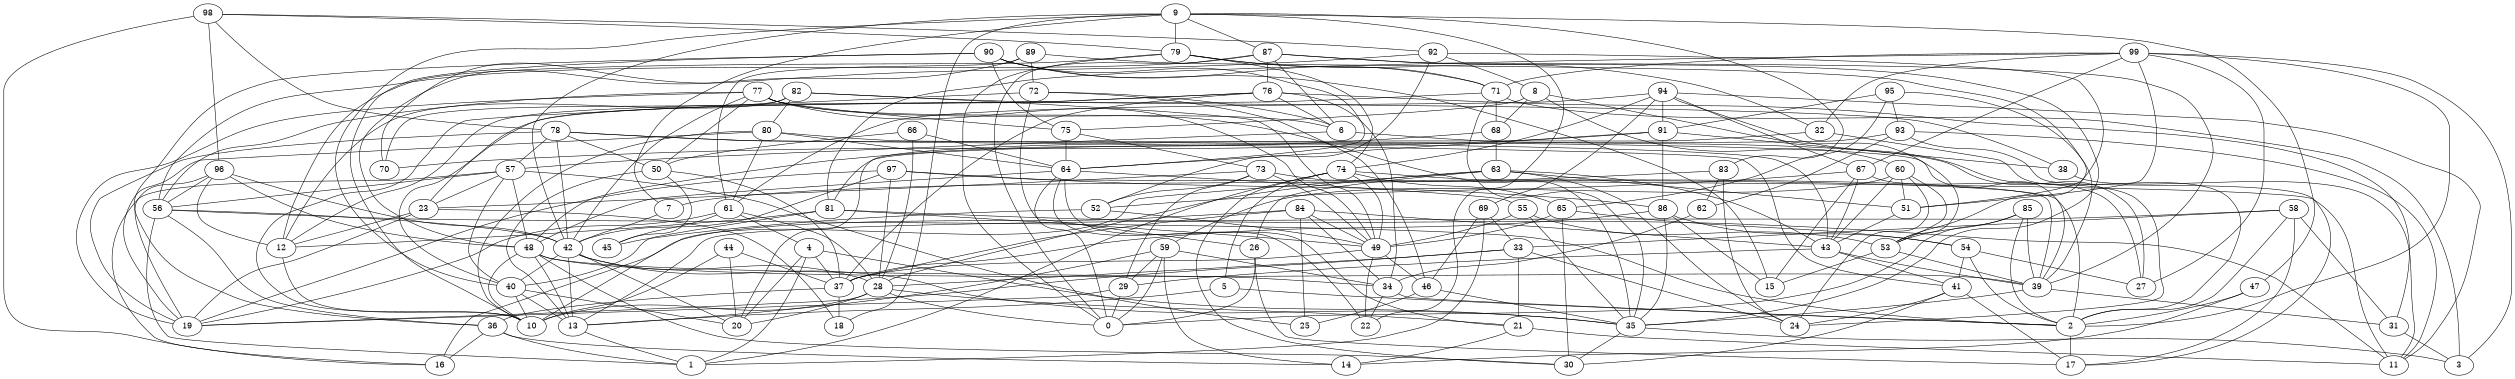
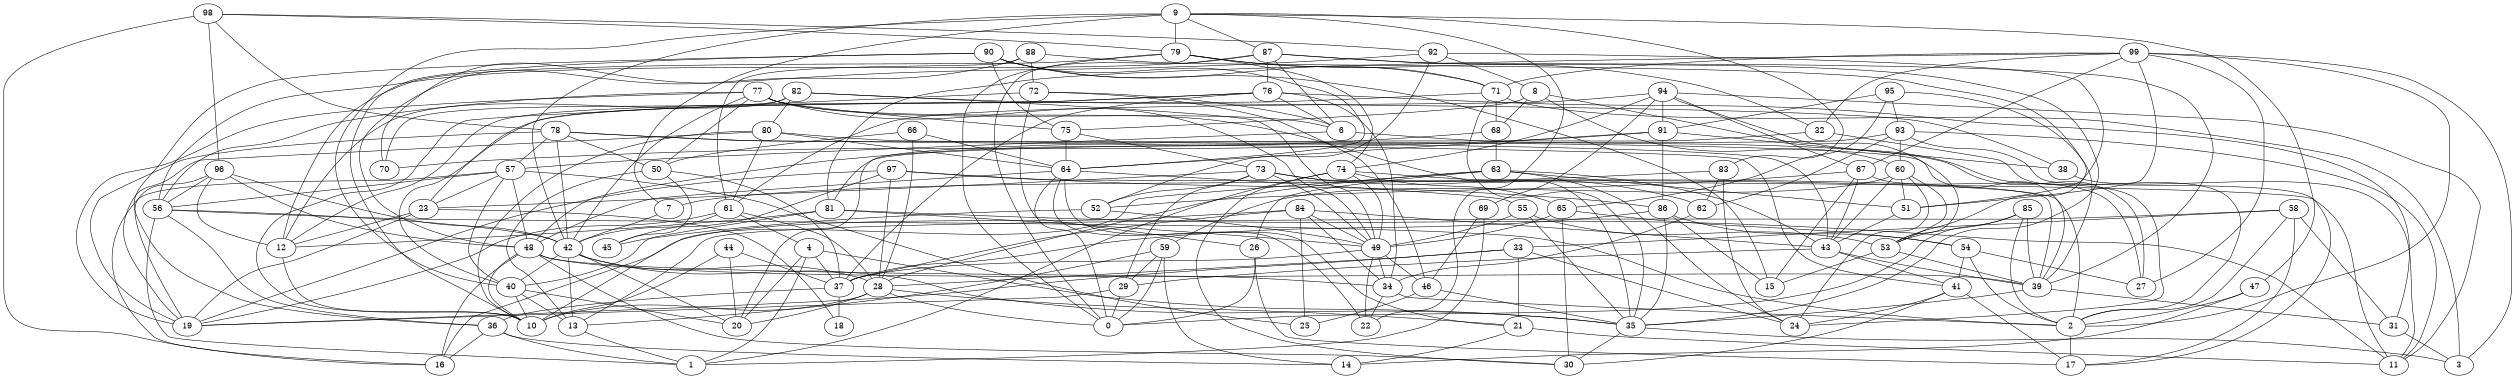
(1031, 53) -> (1031, 53)
(947, 87) -> none
none -> (1900, 148)
none -> (1484, 182)
(1505, 232) -> none
(1247, 263) -> (1382, 269)
(553, 285) -> (468, 296)
(1225, 287) -> none
